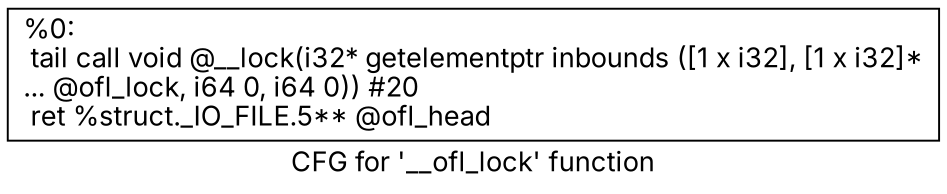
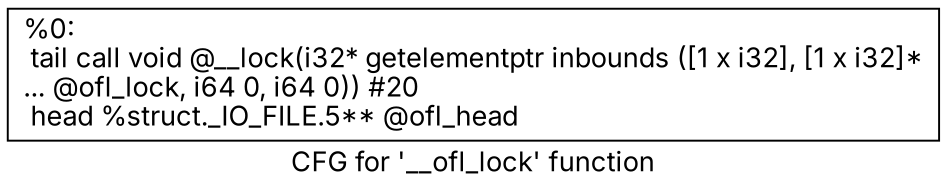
(257, 117) -> (272, 117)
